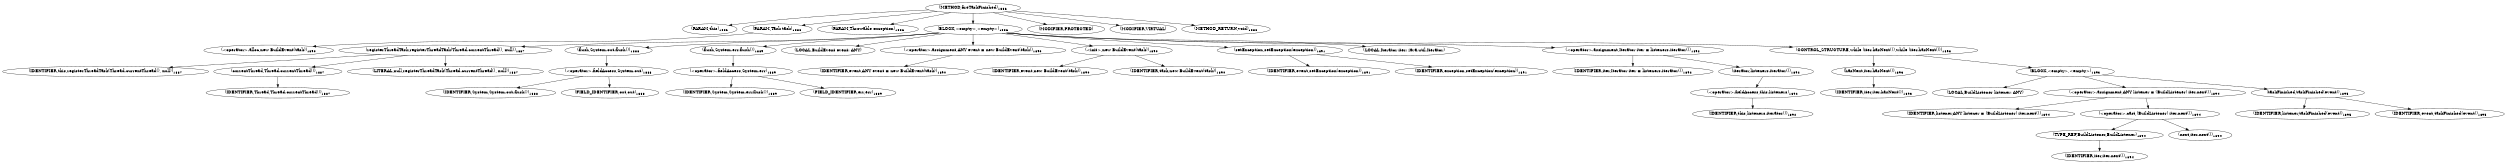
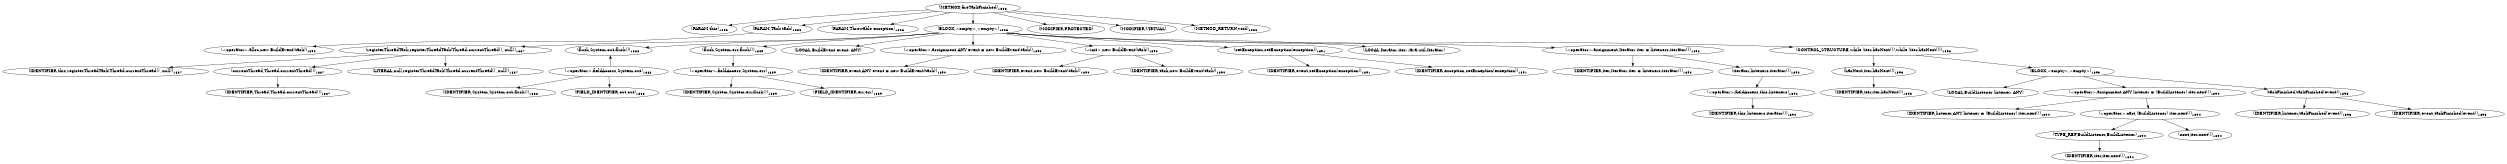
(607, 60) -> (610, 62)
